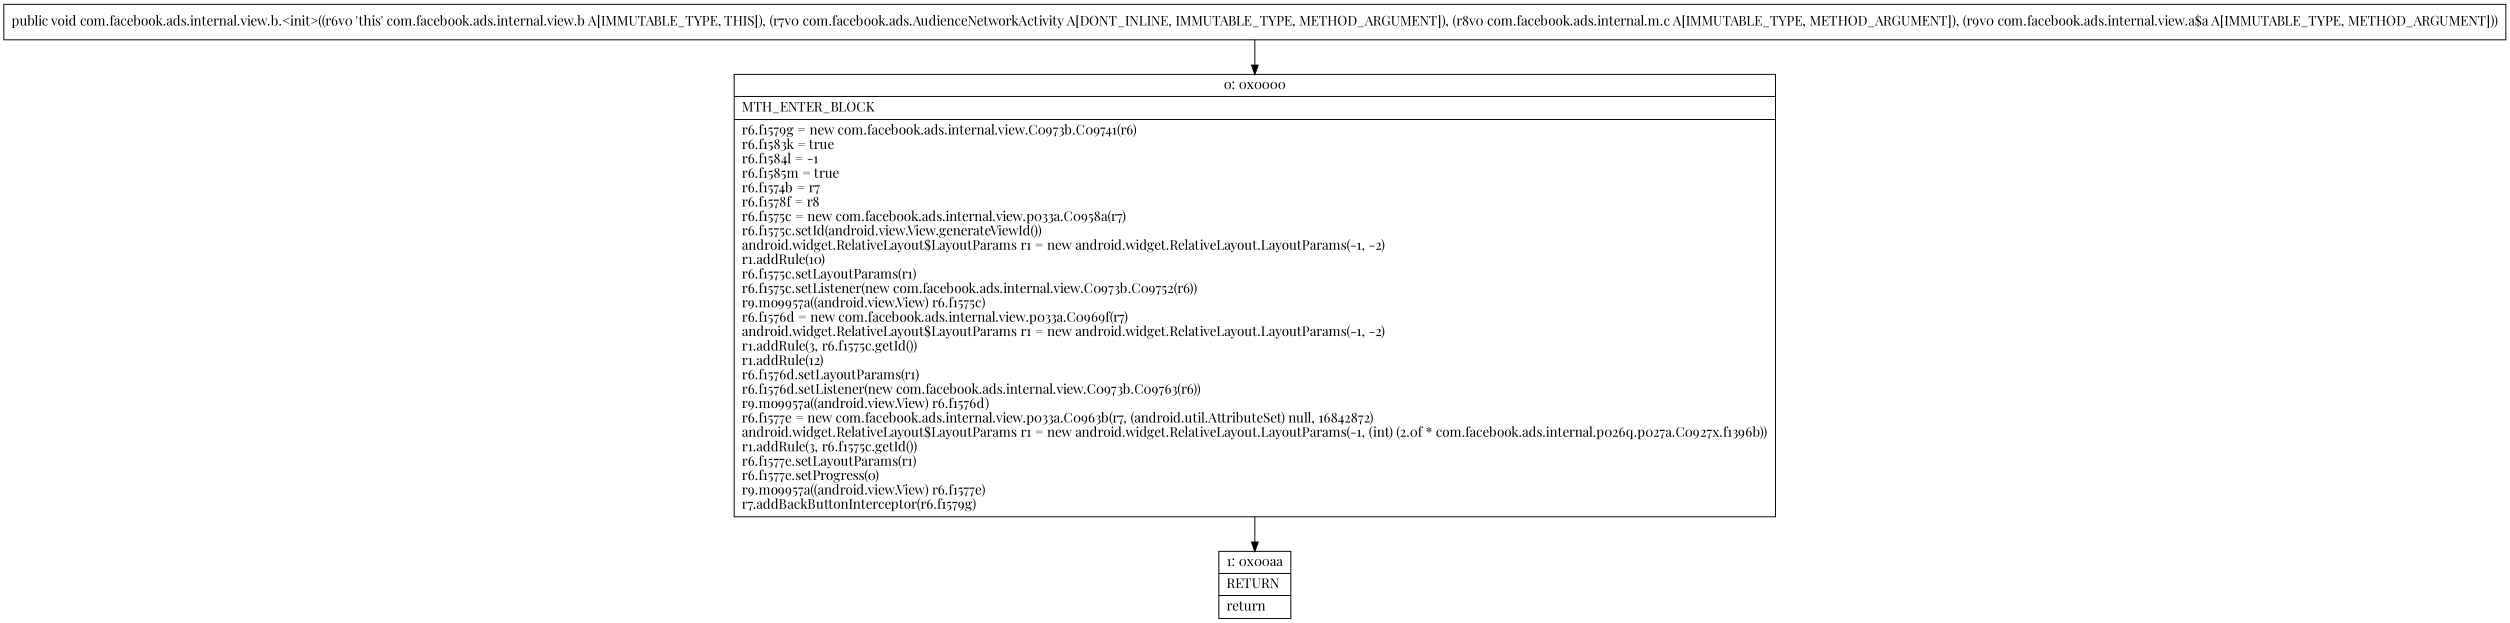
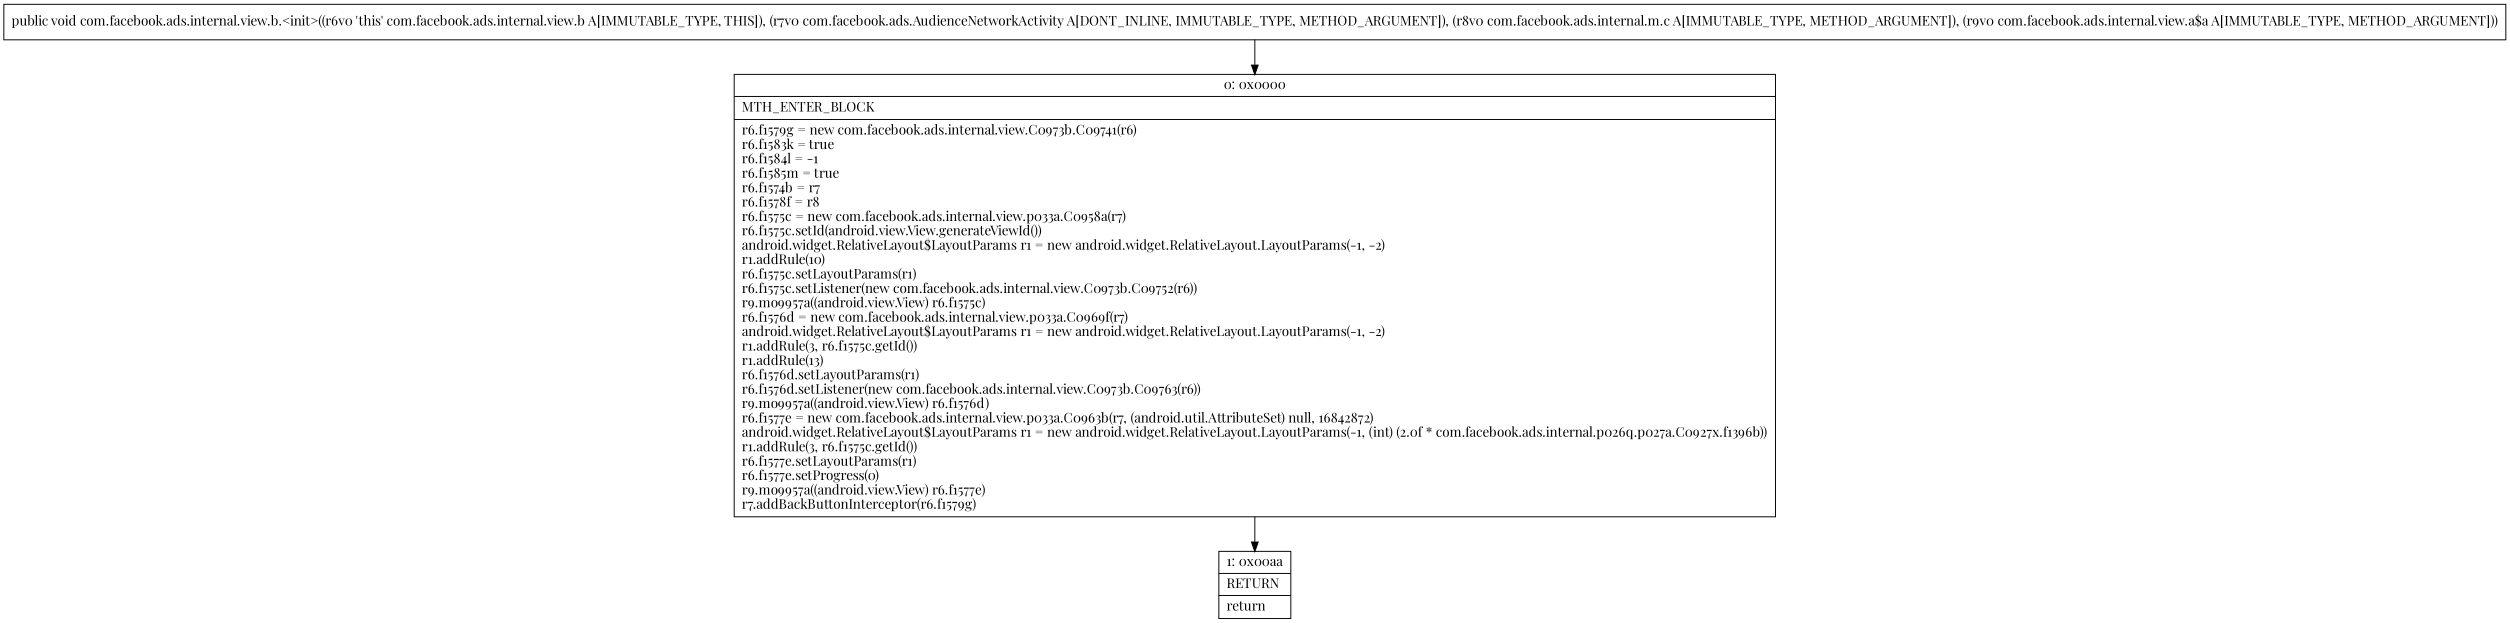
(783, 361) -> (783, 361)
